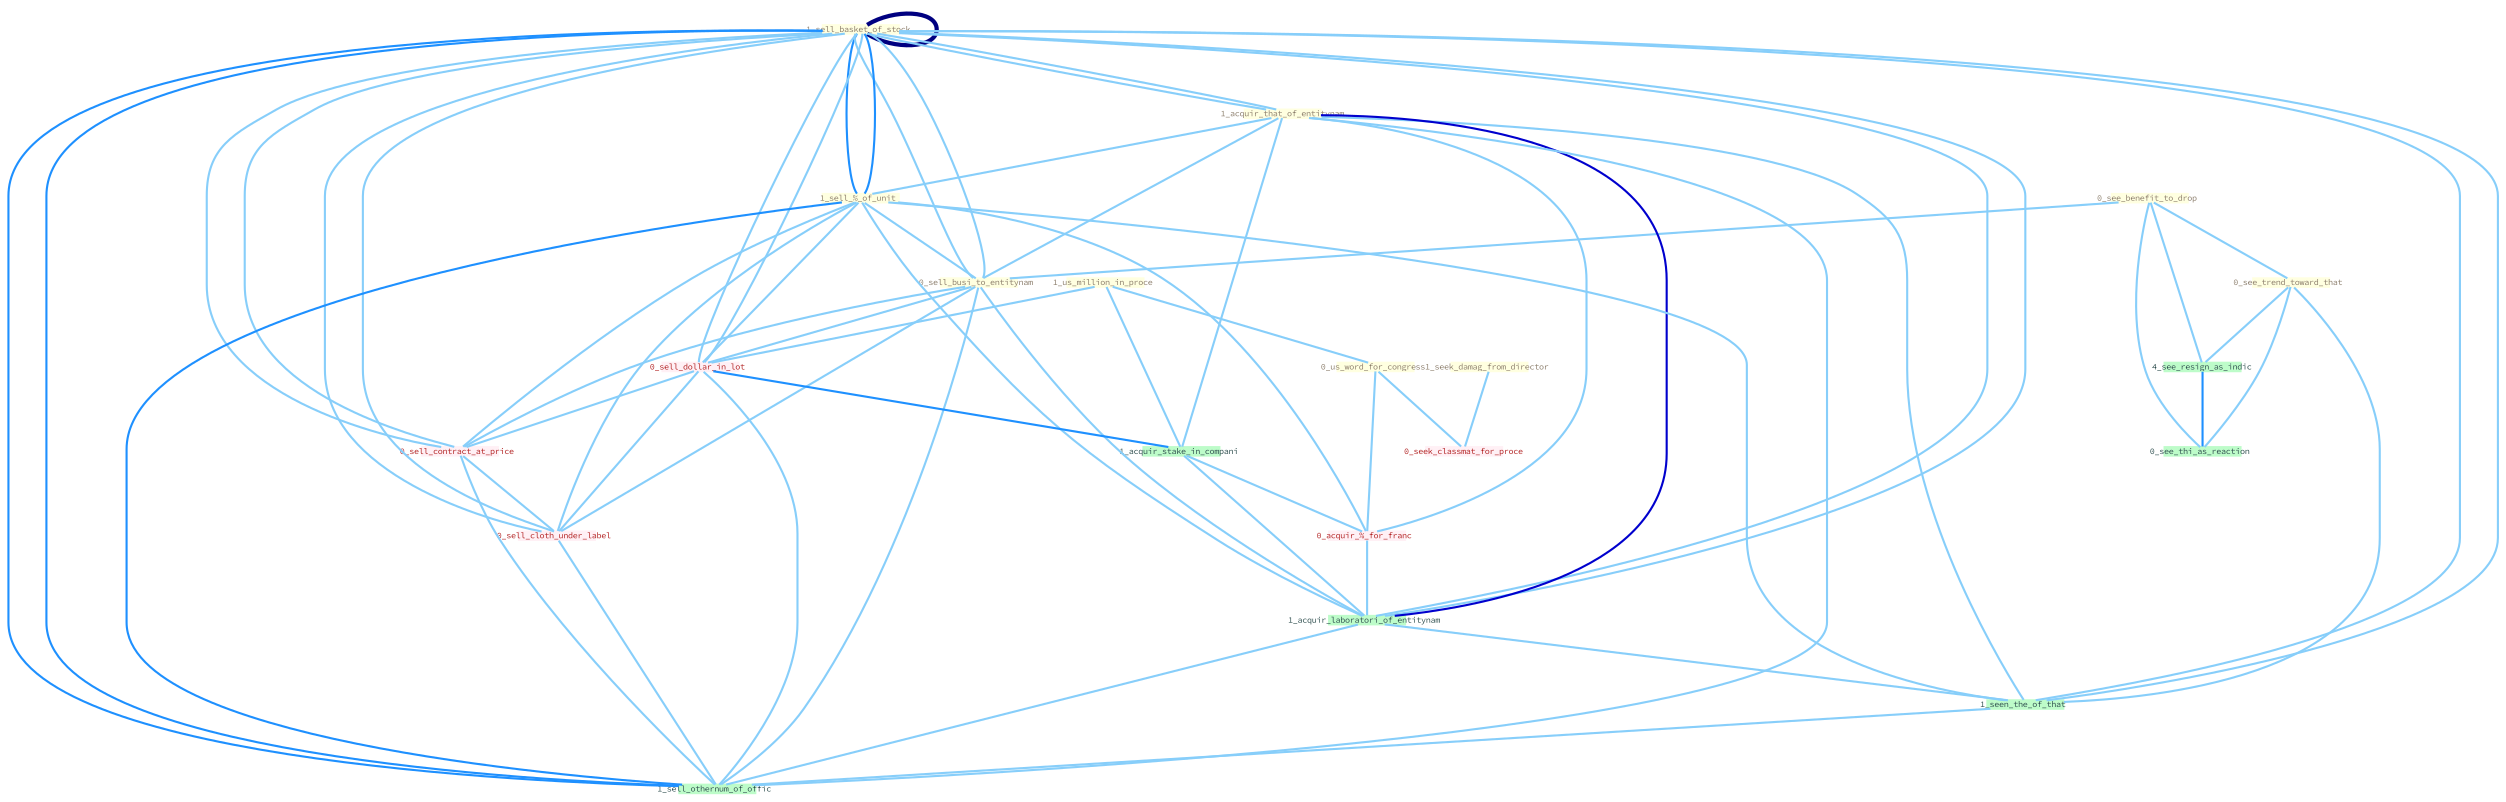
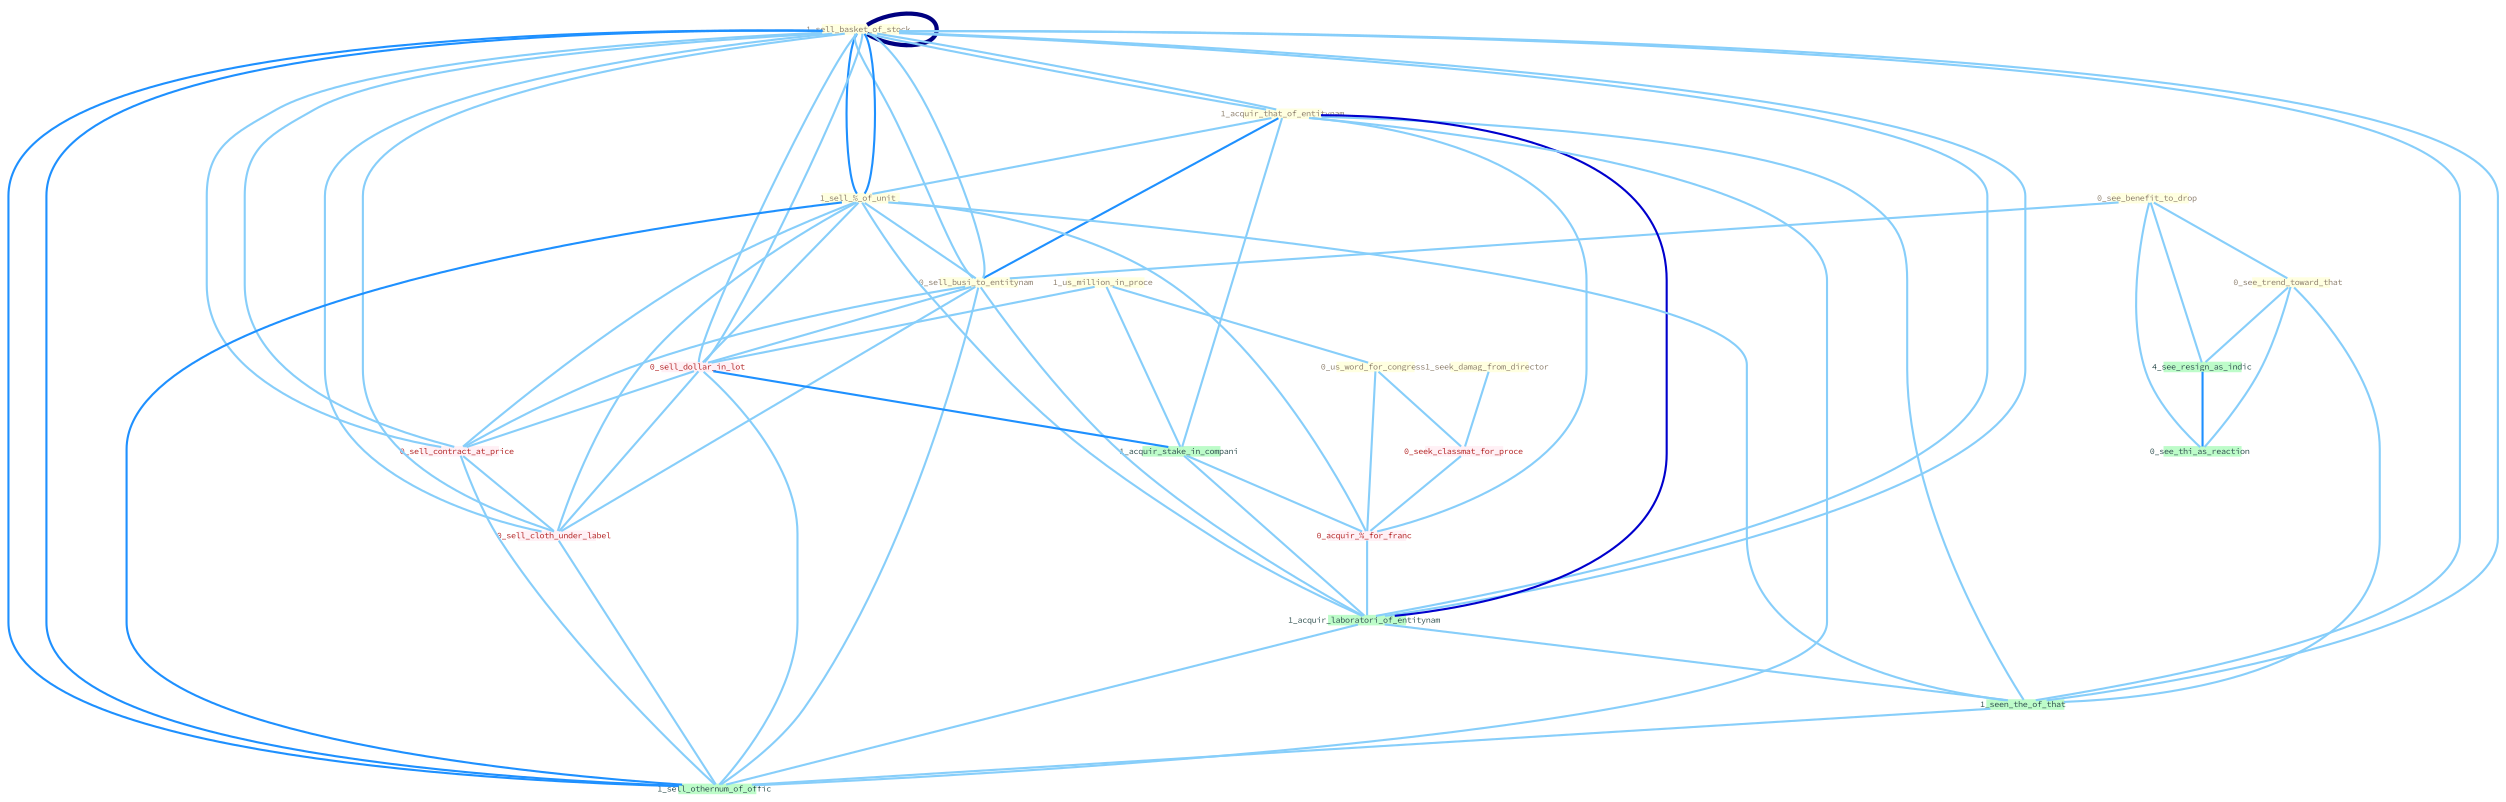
(1131, 198) -> (1131, 198)
none -> (1416, 493)
